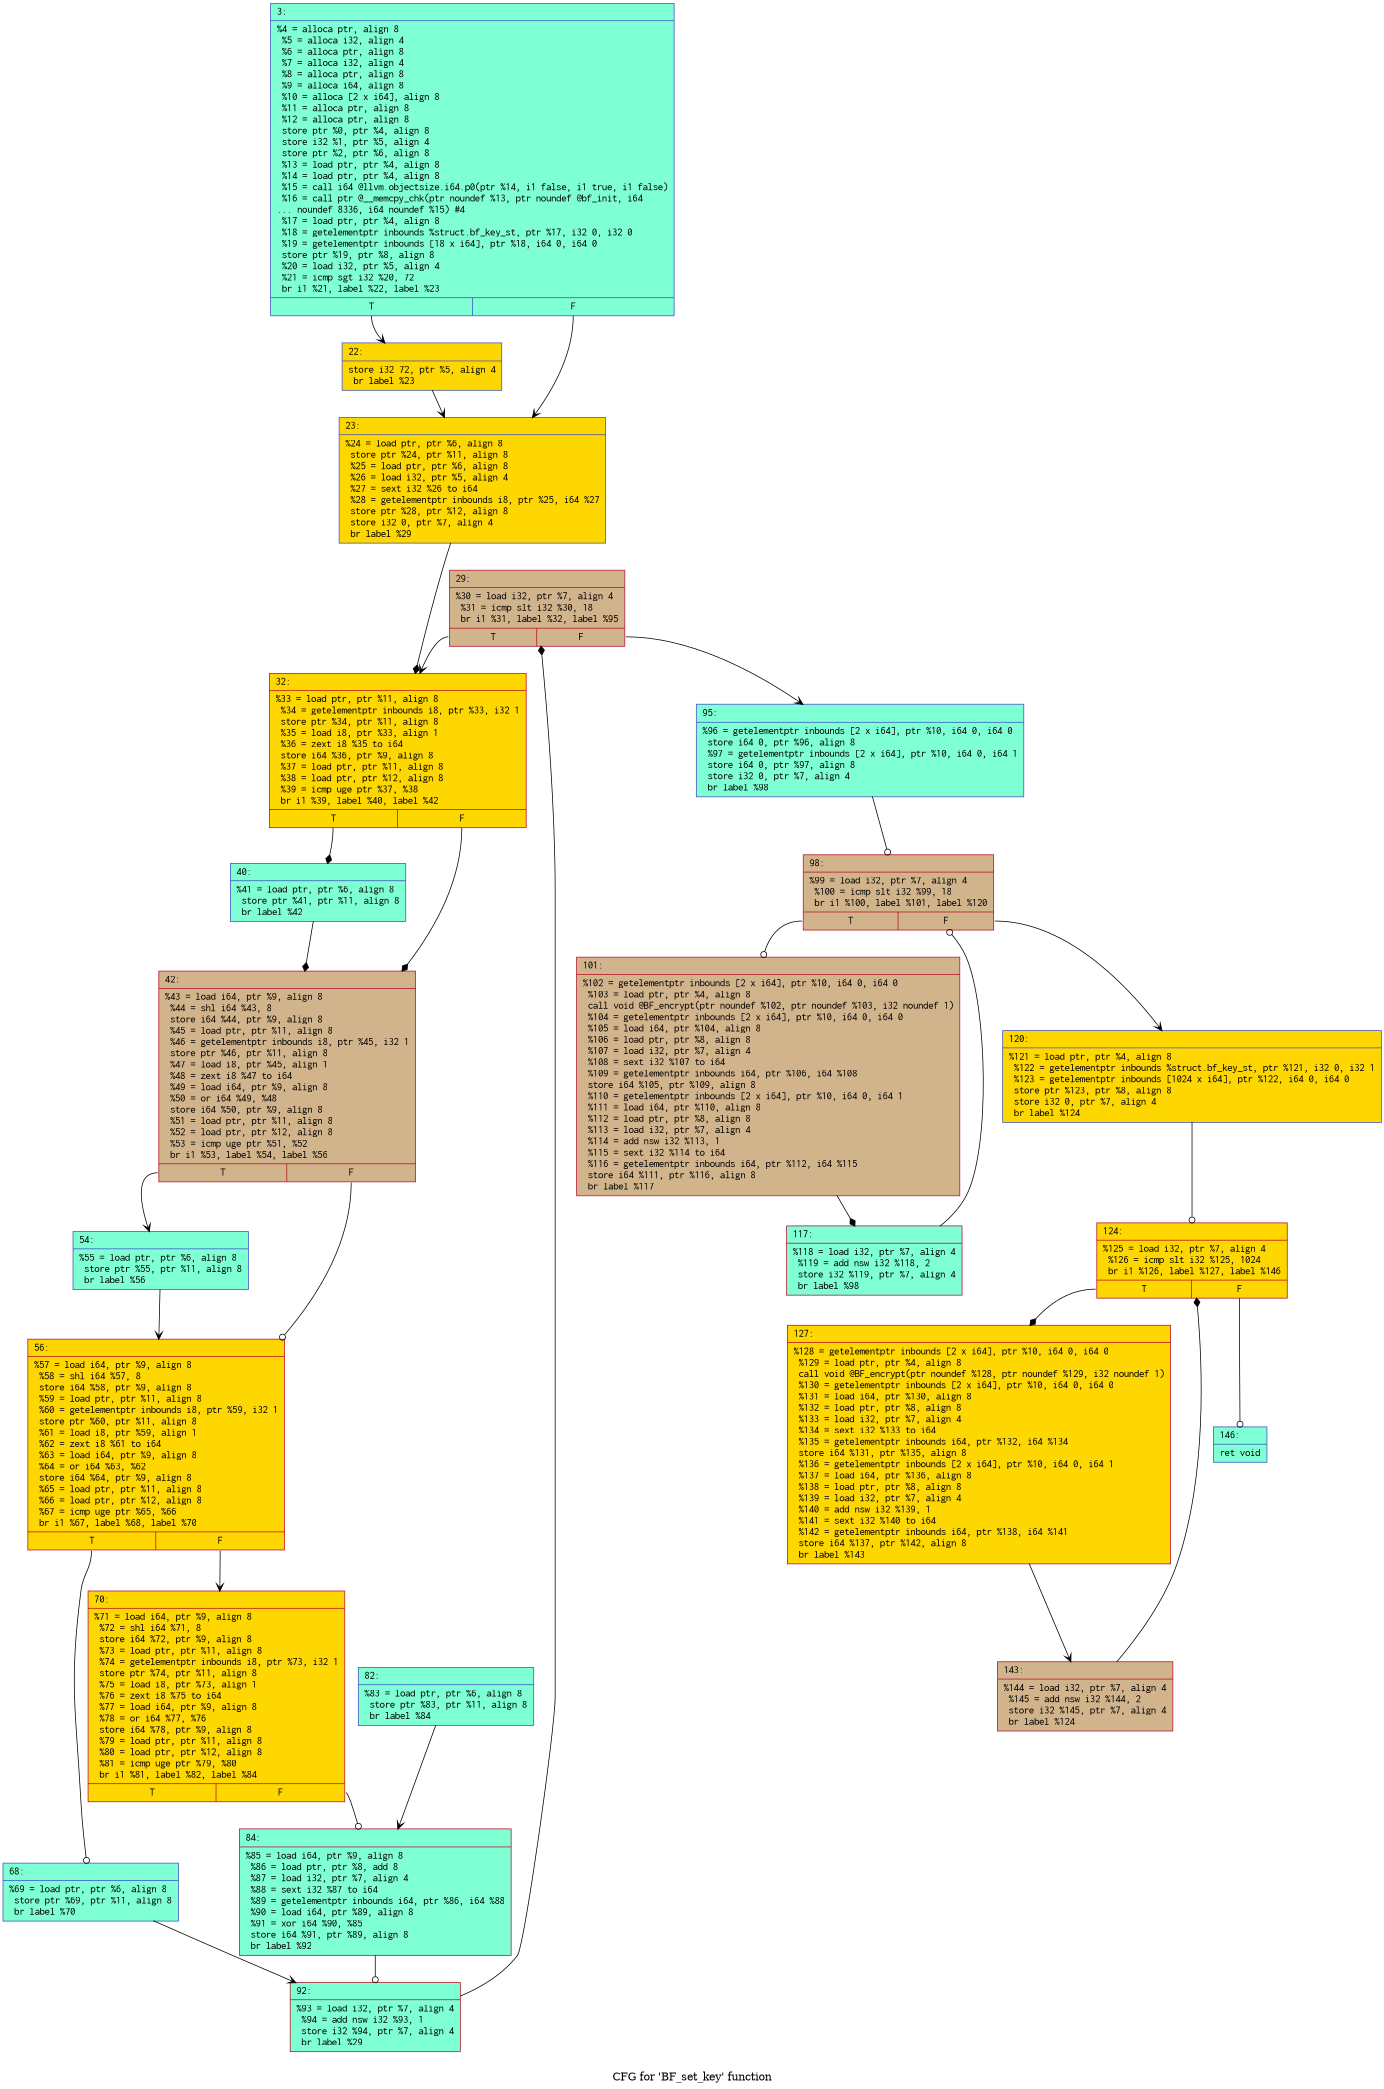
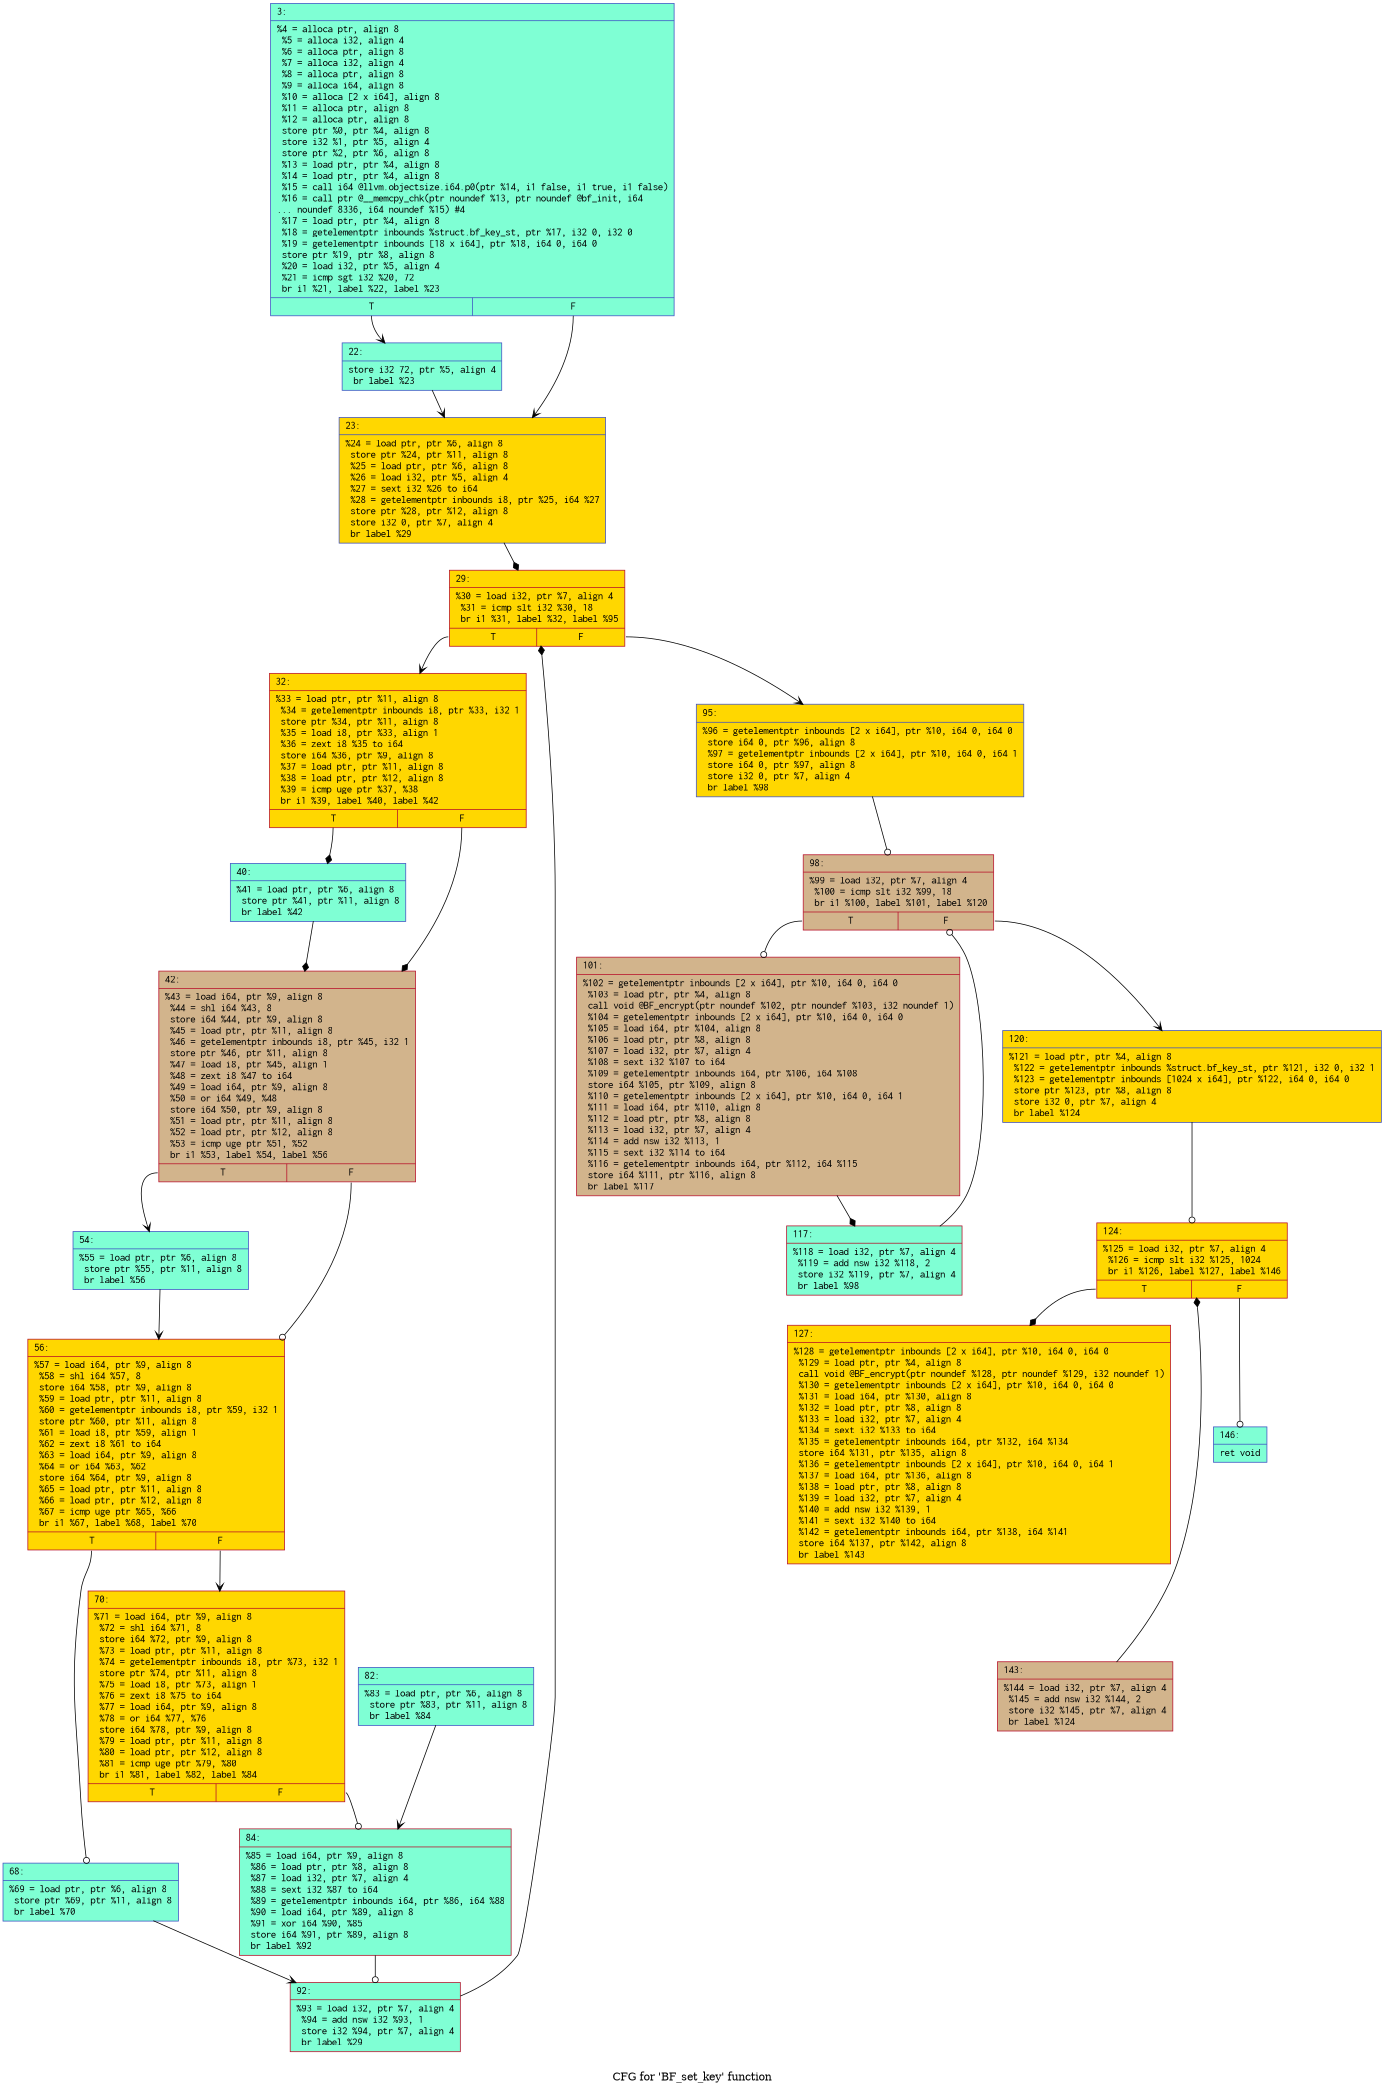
(422, 367) -> (422, 367)
(433, 604) -> (509, 552)
(537, 608) -> (537, 608)
(860, 751) -> (860, 751)
(1048, 1609) -> none
(322, 1867) -> (327, 1867)
